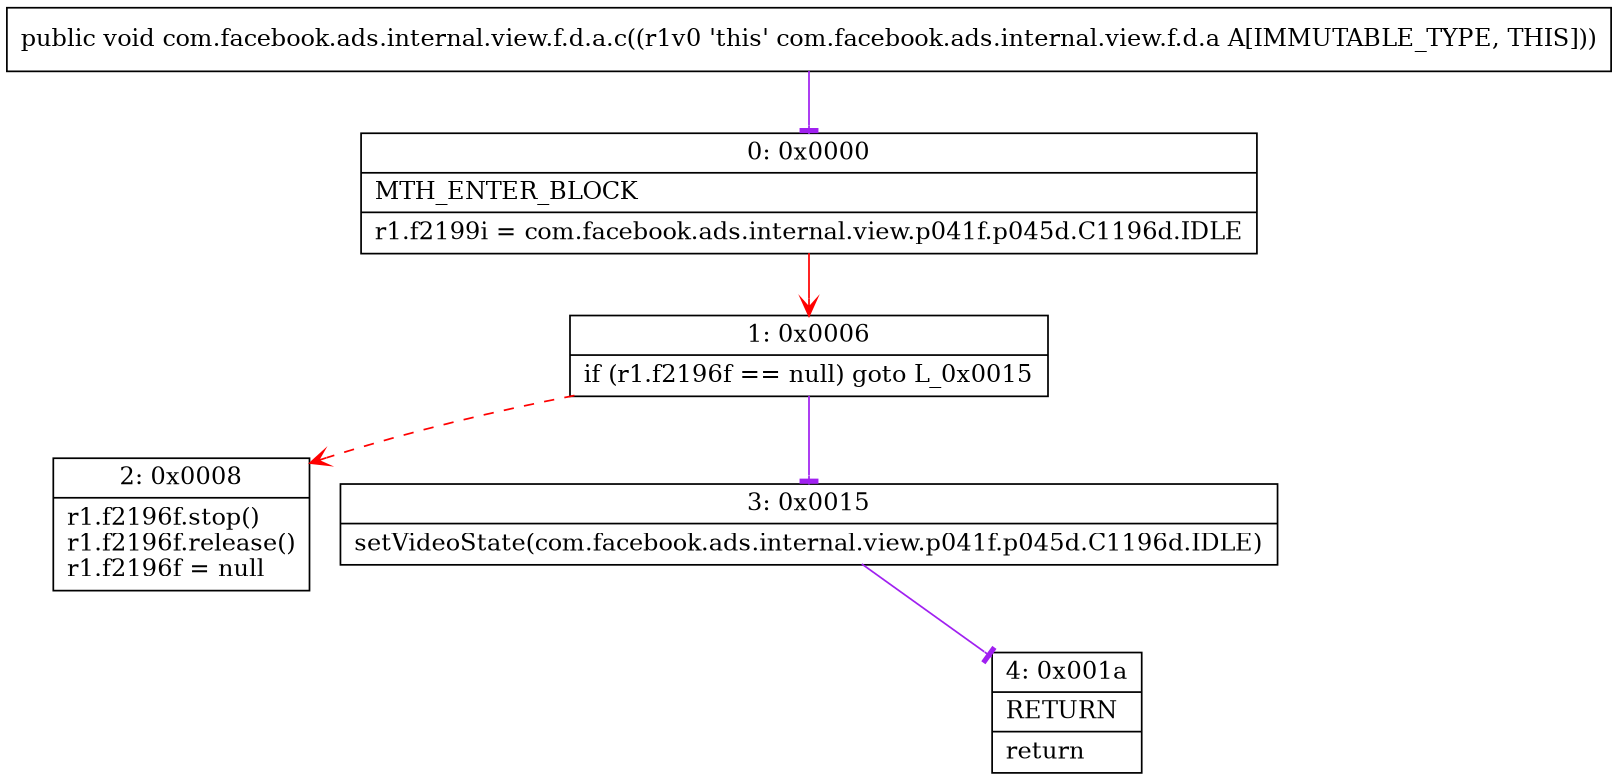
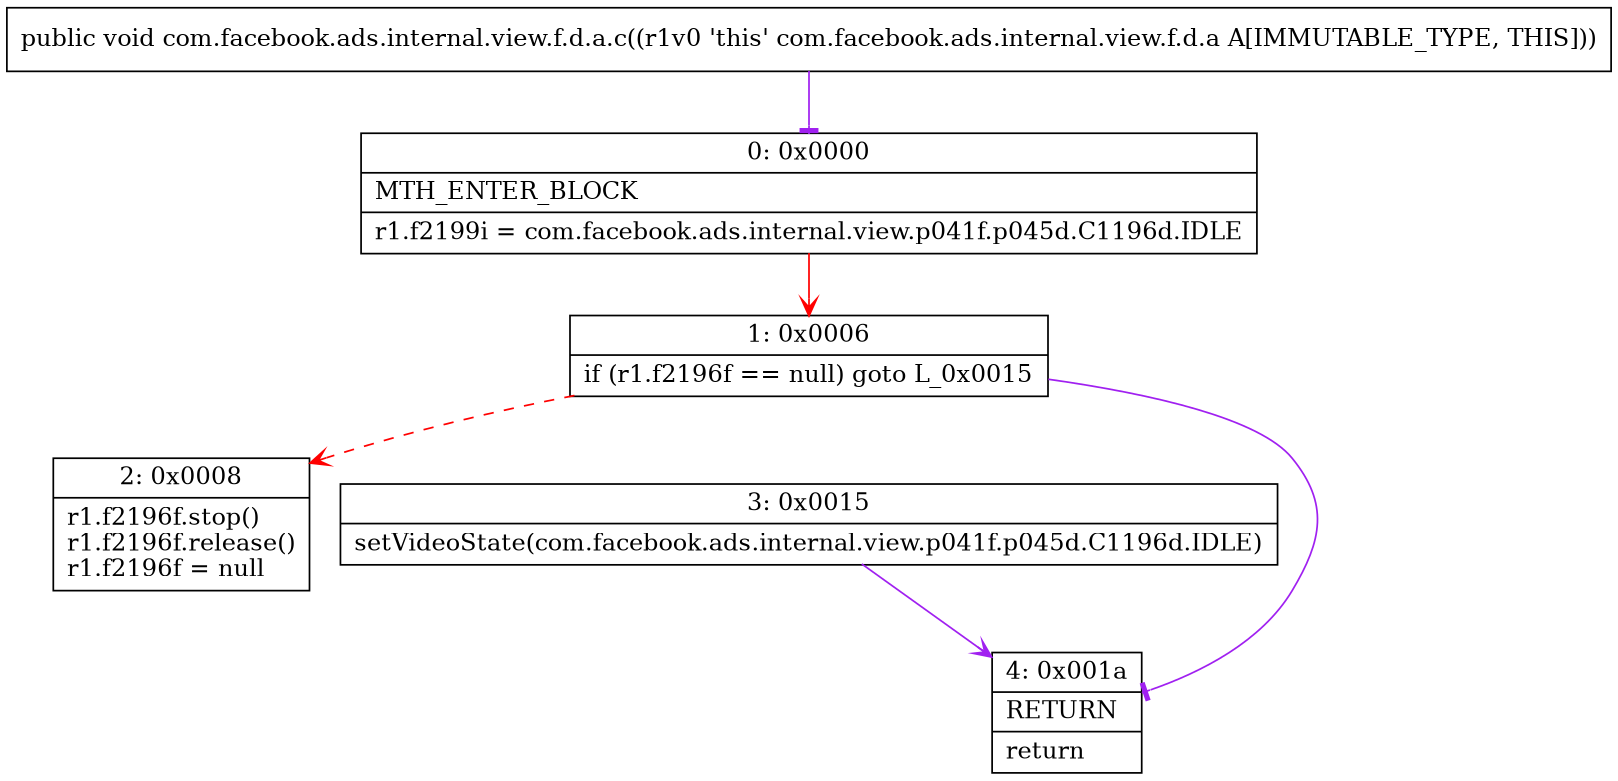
(809, 436) -> (1308, 484)
(923, 608) -> (923, 608)
